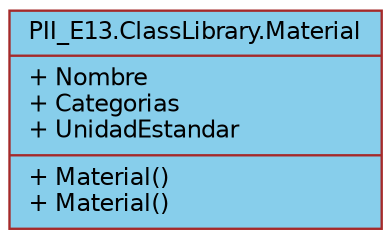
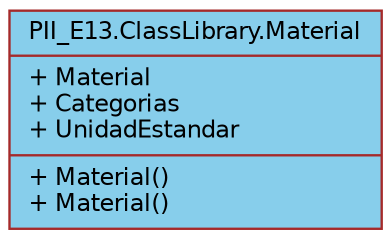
(89, 78) -> (90, 78)
